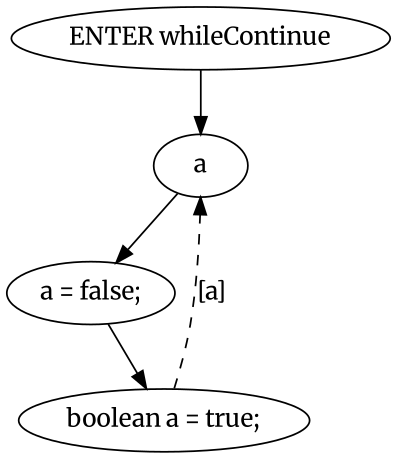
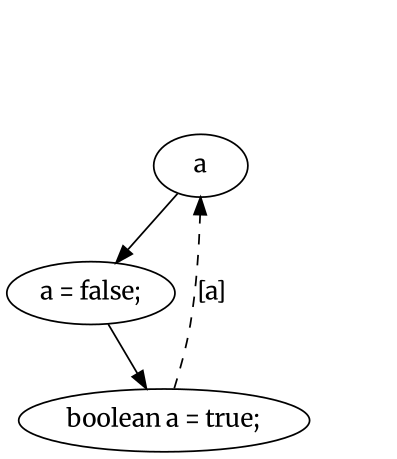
(201, 38) -> none
